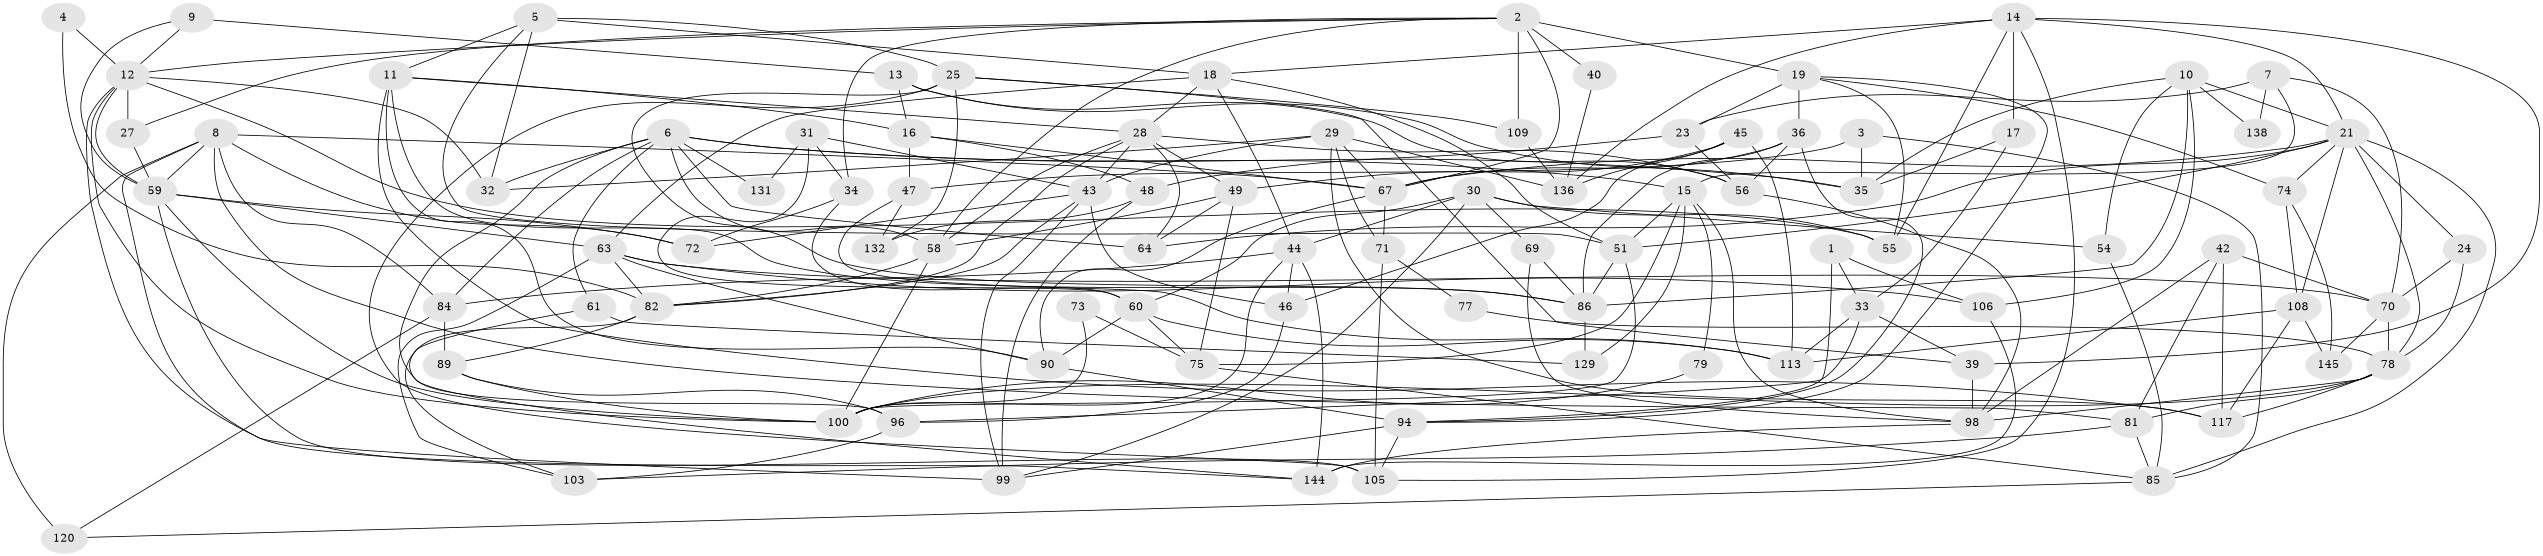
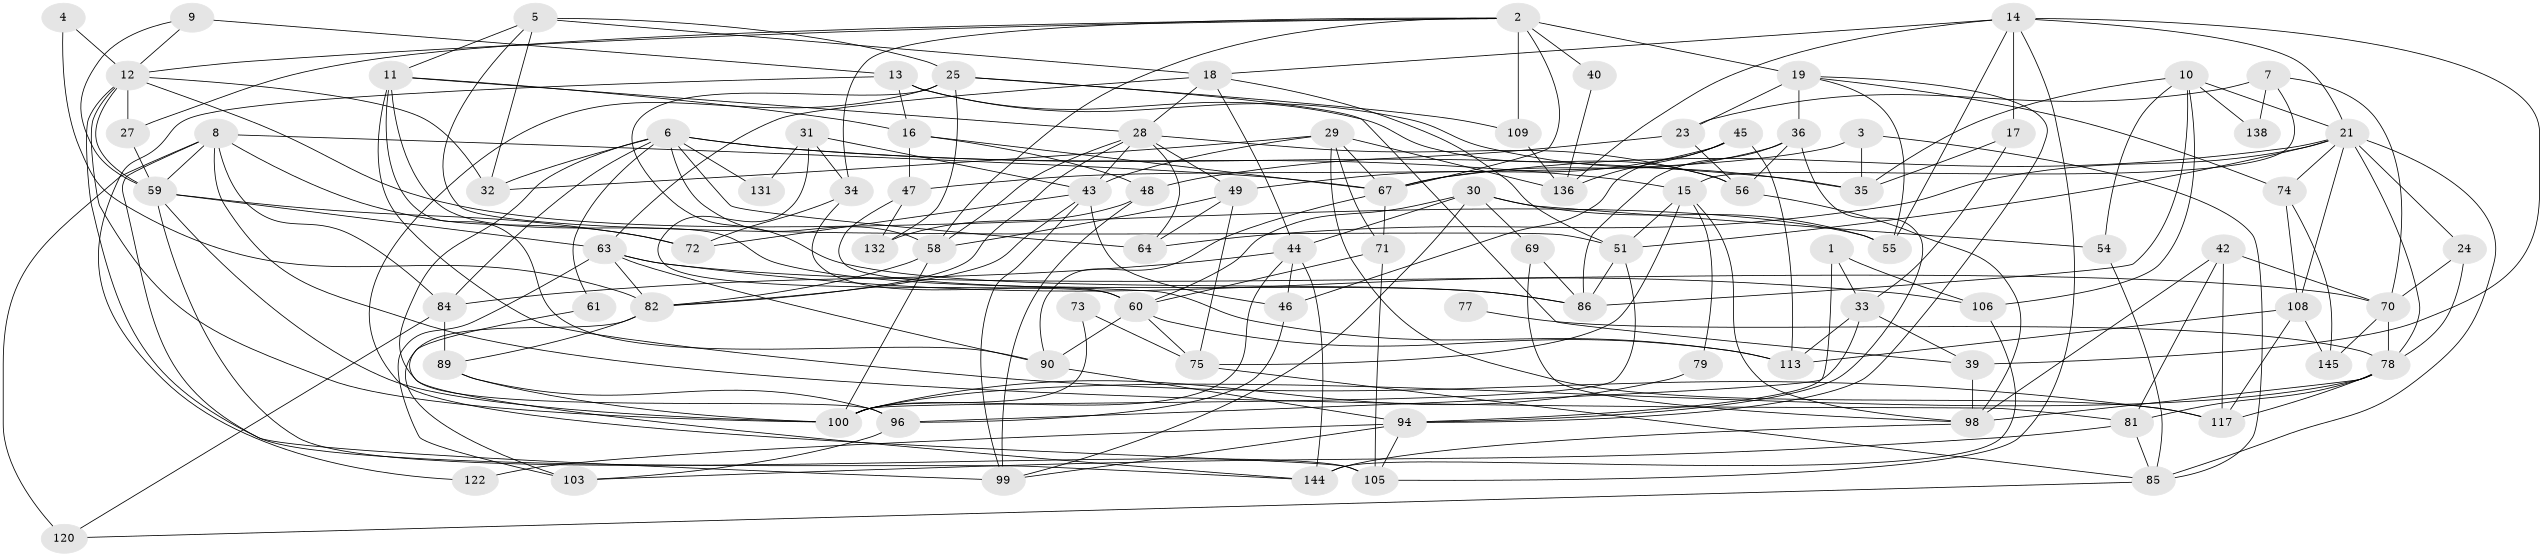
(1418, 274) -> (1280, 274)
(1585, 365) -> none
none -> (475, 481)
